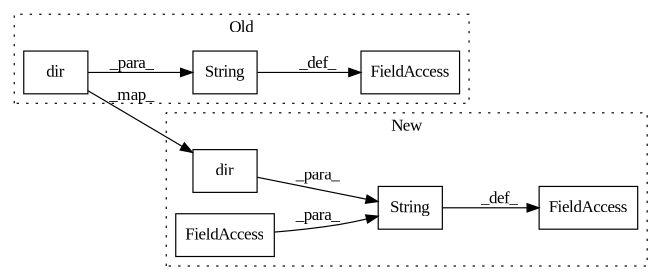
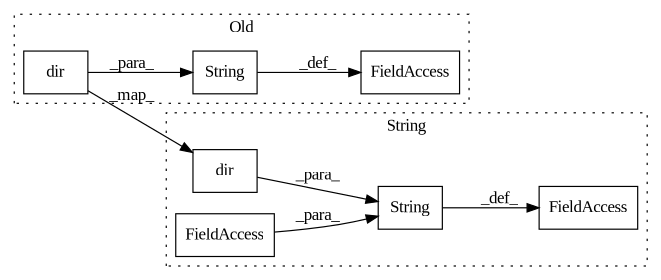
(407, 126) -> (407, 126)
